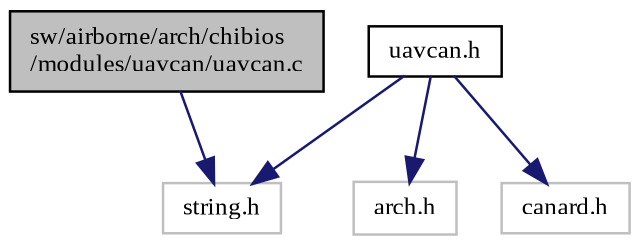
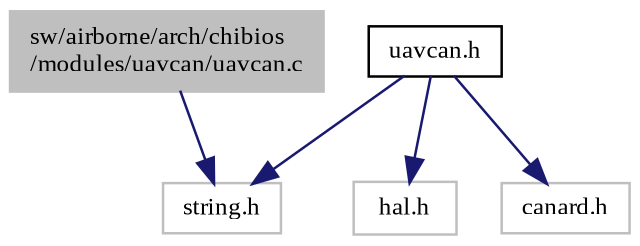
(167, 51) -> (167, 51)
(405, 208) -> (405, 208)
